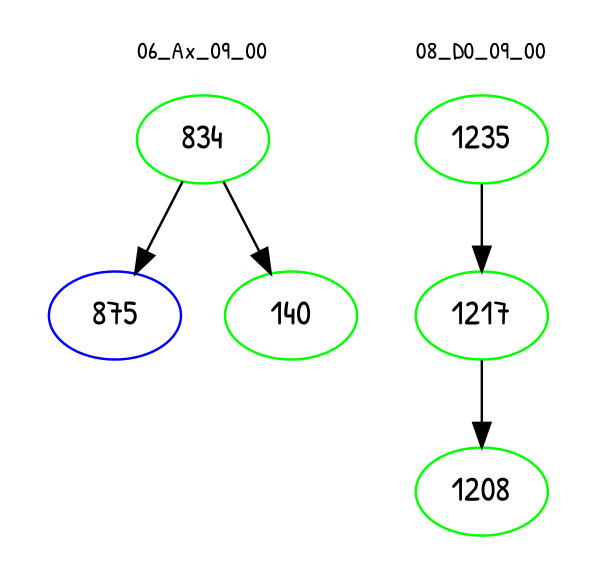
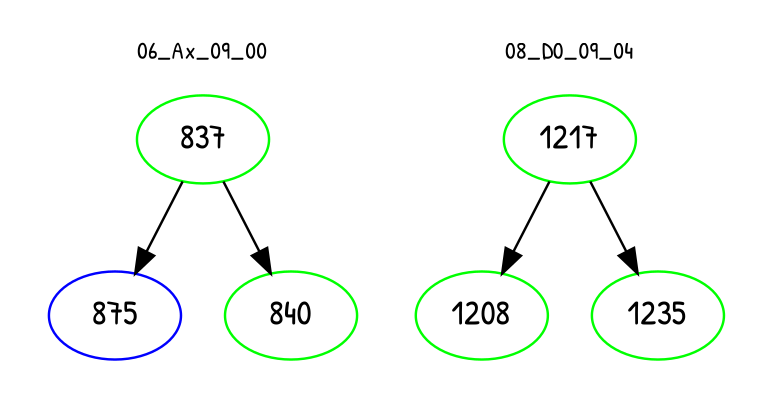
(482, 53) -> (570, 53)
(203, 139) -> (203, 139)
(482, 215) -> (608, 217)
(291, 316) -> (291, 316)
